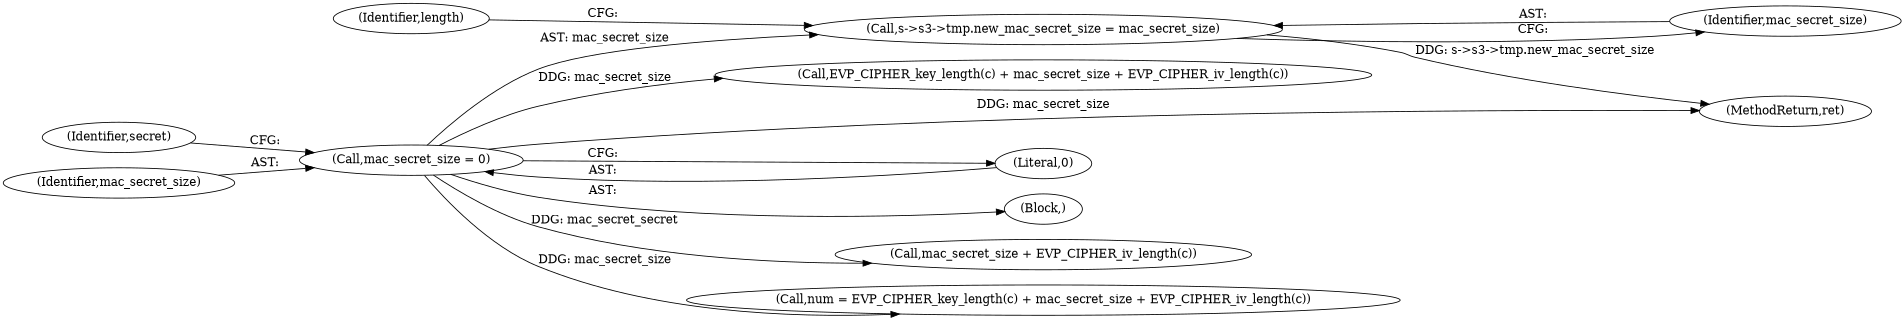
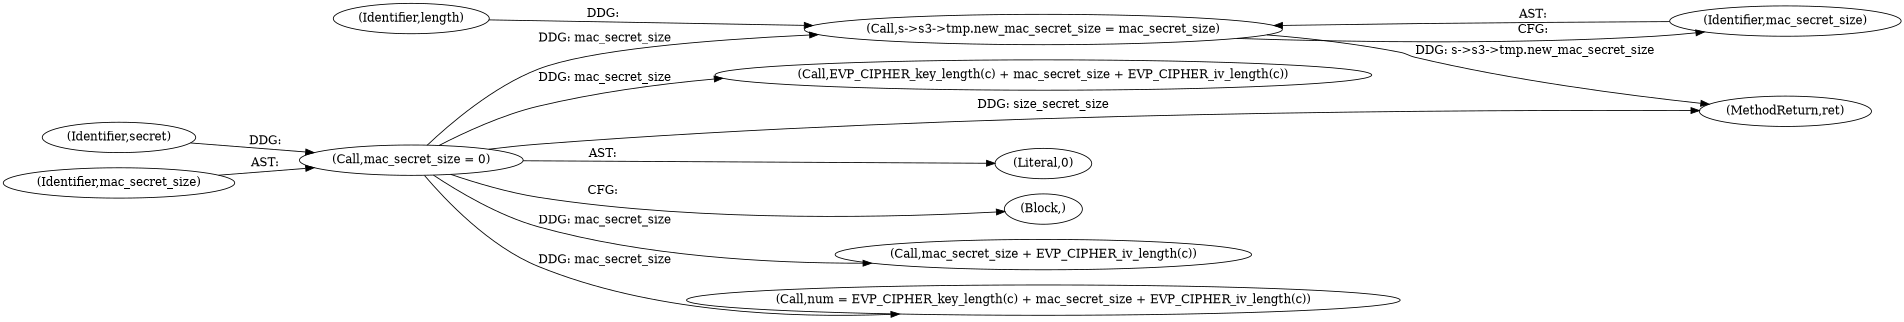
(605, 14) -> (605, 14)
(605, 38) -> (605, 38)
(1043, 105) -> (1043, 105)
(267, 141) -> (267, 141)
(605, 154) -> (605, 154)
(745, 181) -> none
(605, 191) -> (605, 191)
(605, 220) -> (605, 220)
